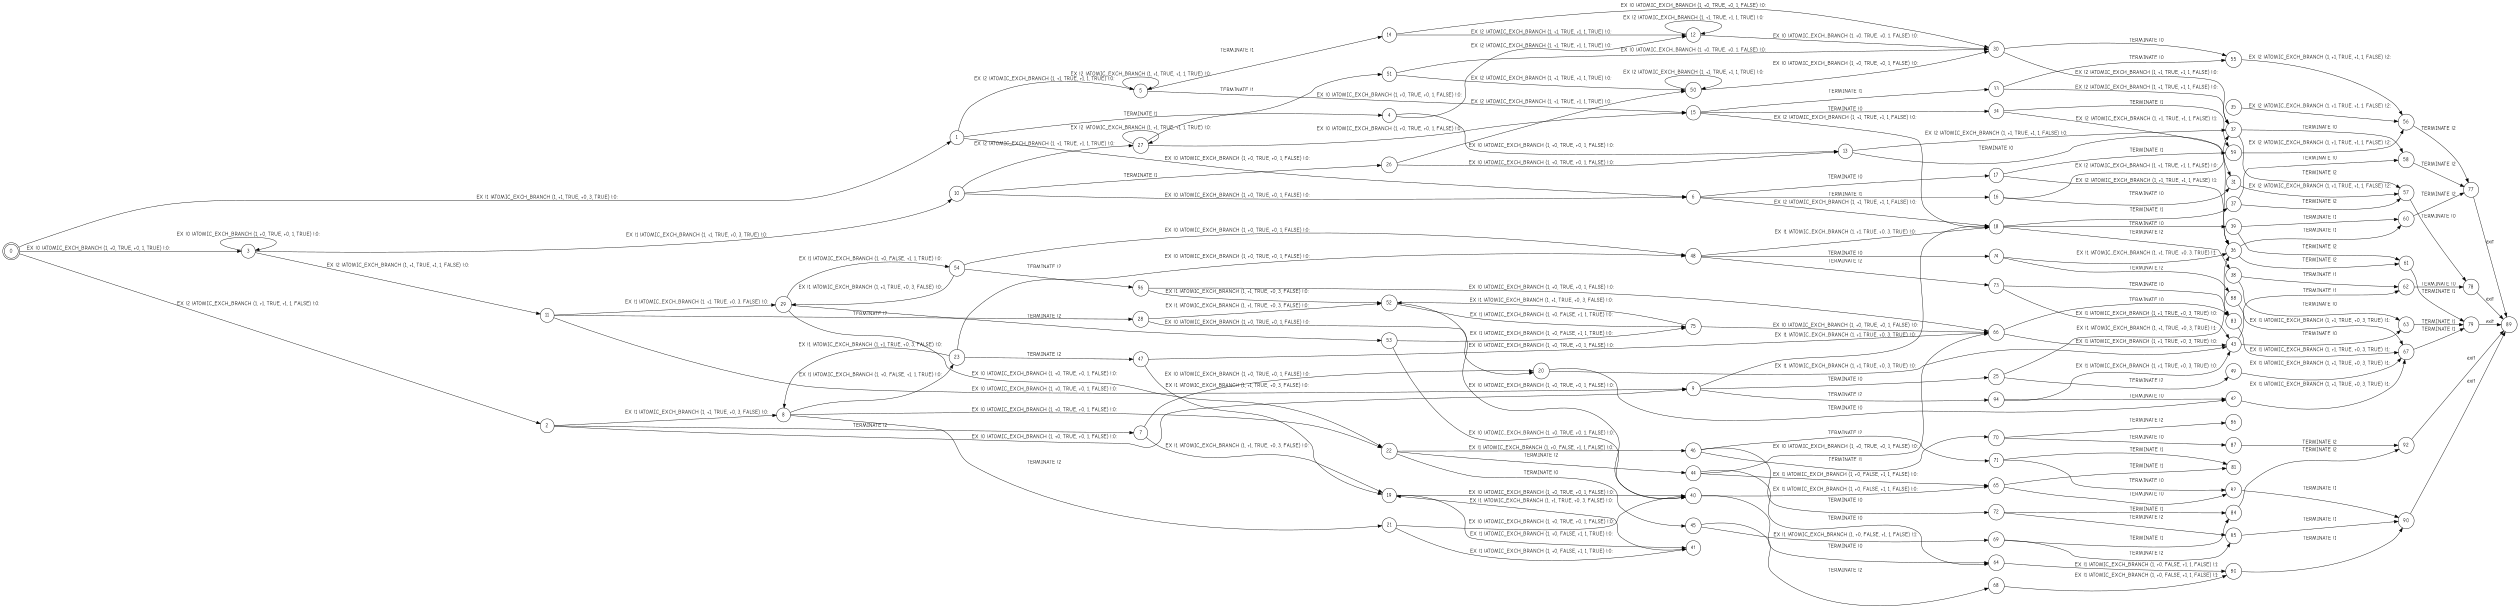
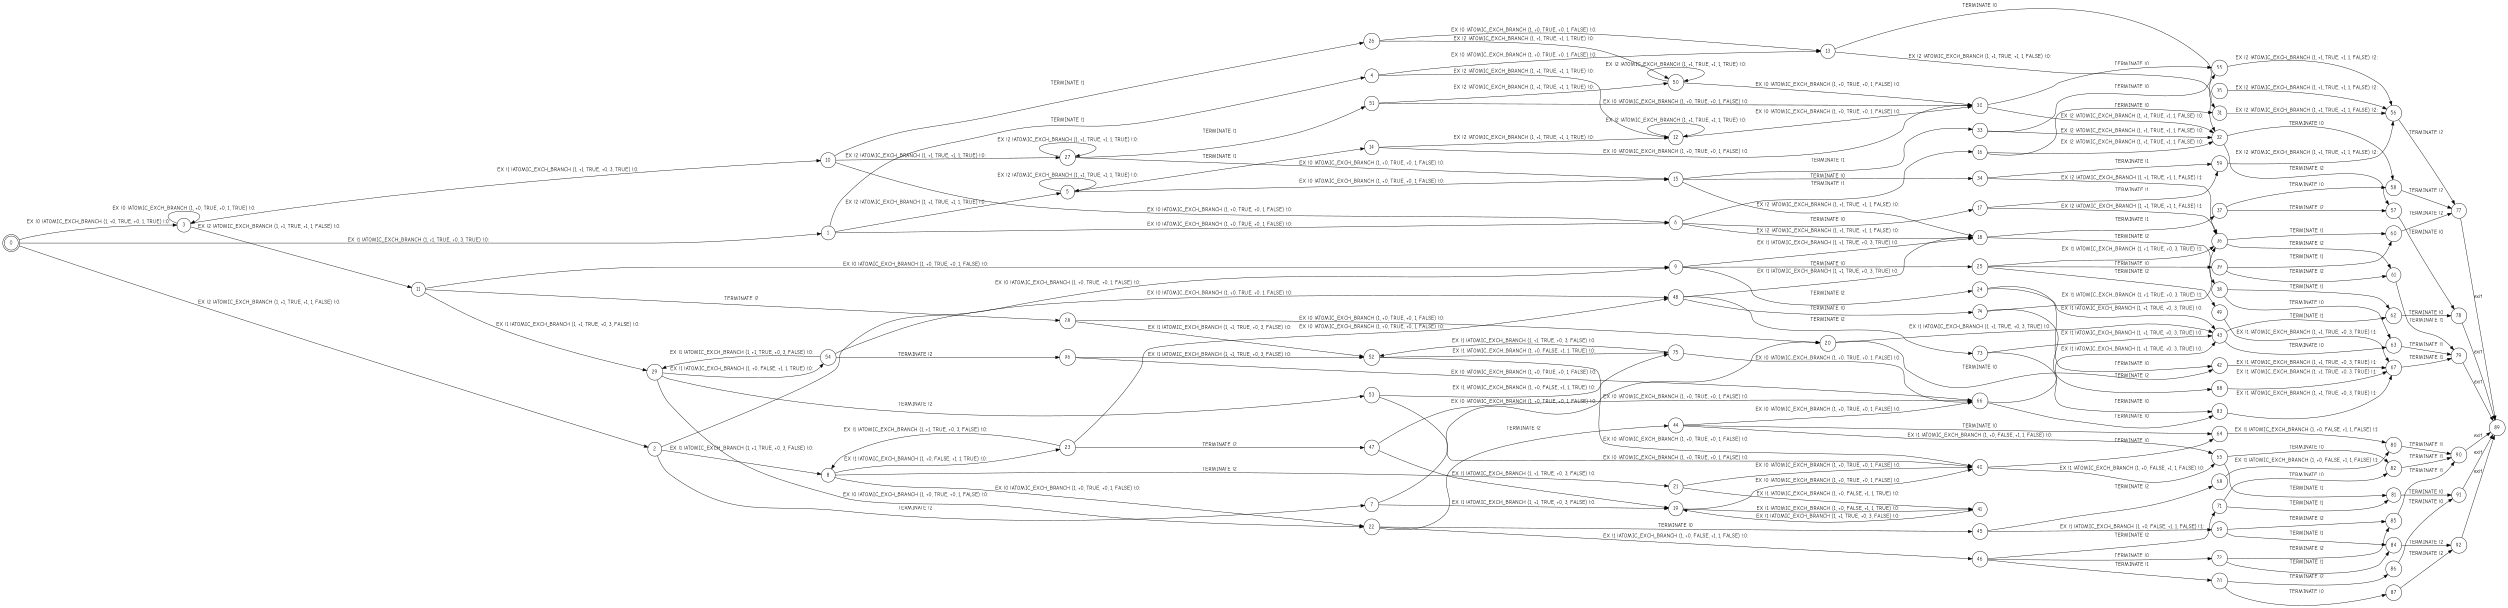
(2317, 197) -> (2304, 113)
(2113, 227) -> (2098, 267)
(1996, 400) -> (1980, 290)
none -> (2459, 495)
